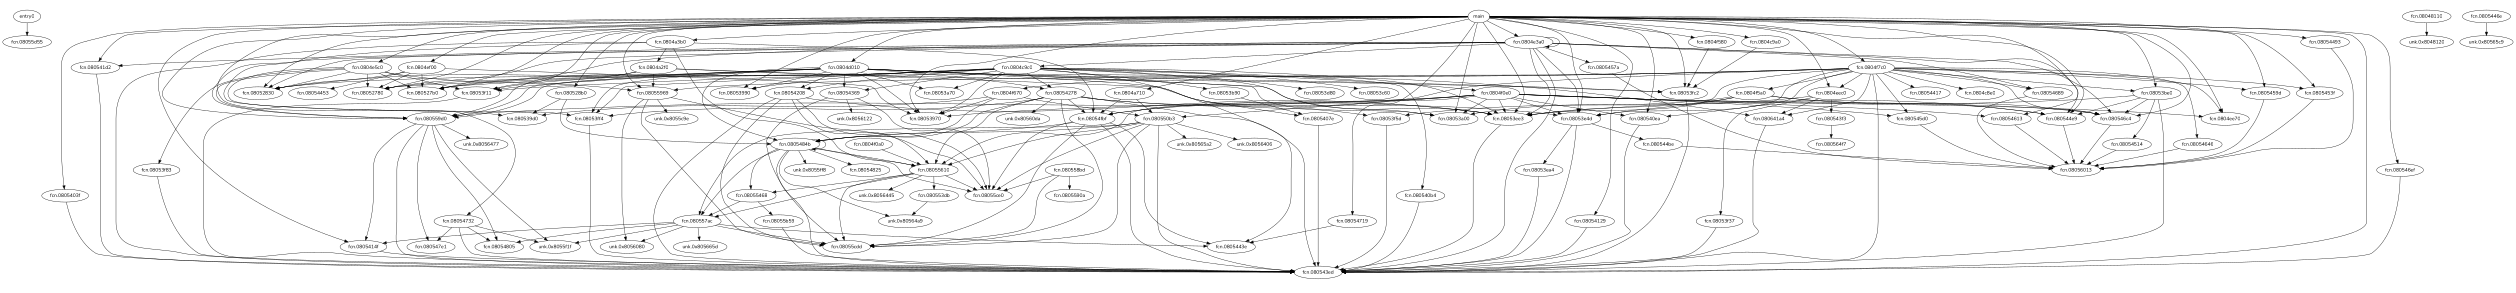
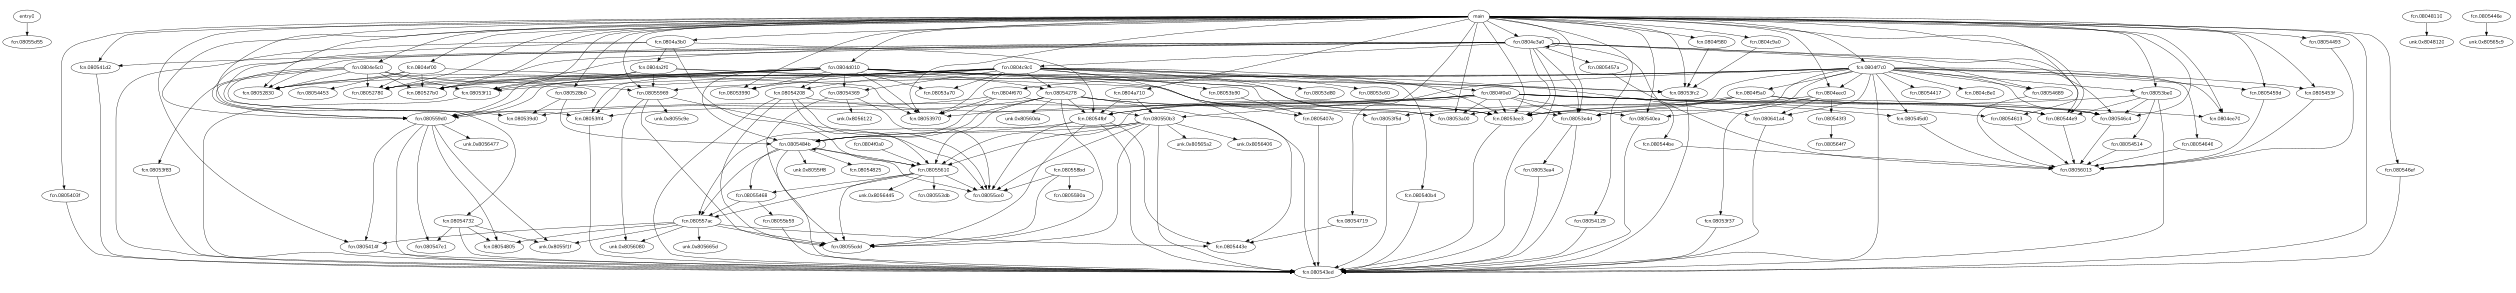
(1616, 131) -> (1635, 64)
(905, 221) -> none
